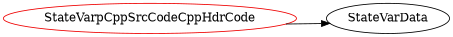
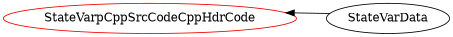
(304, 24) -> (312, 13)
